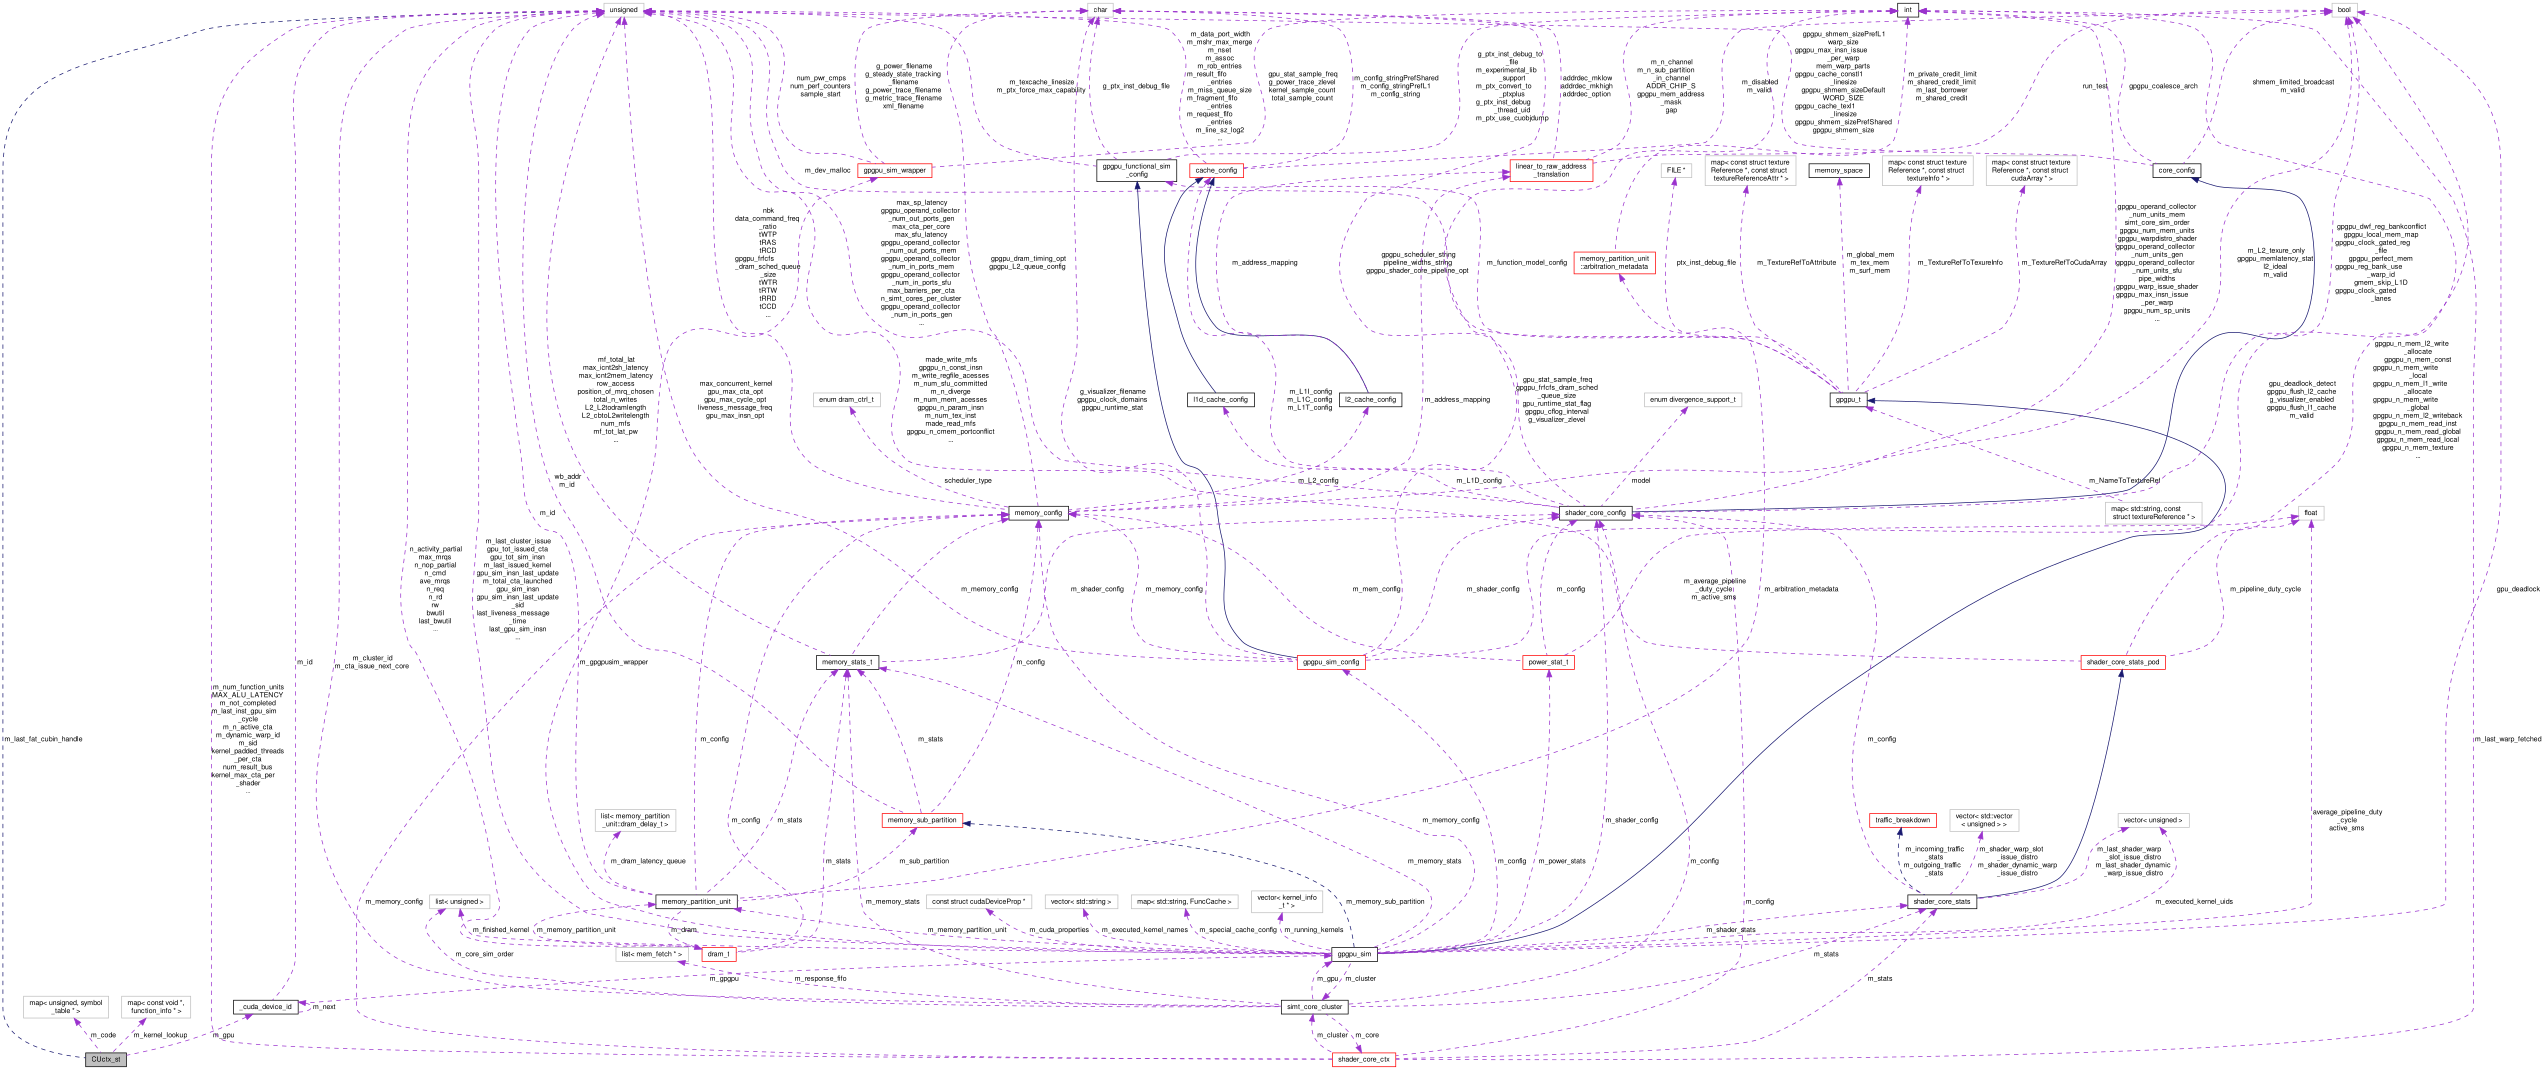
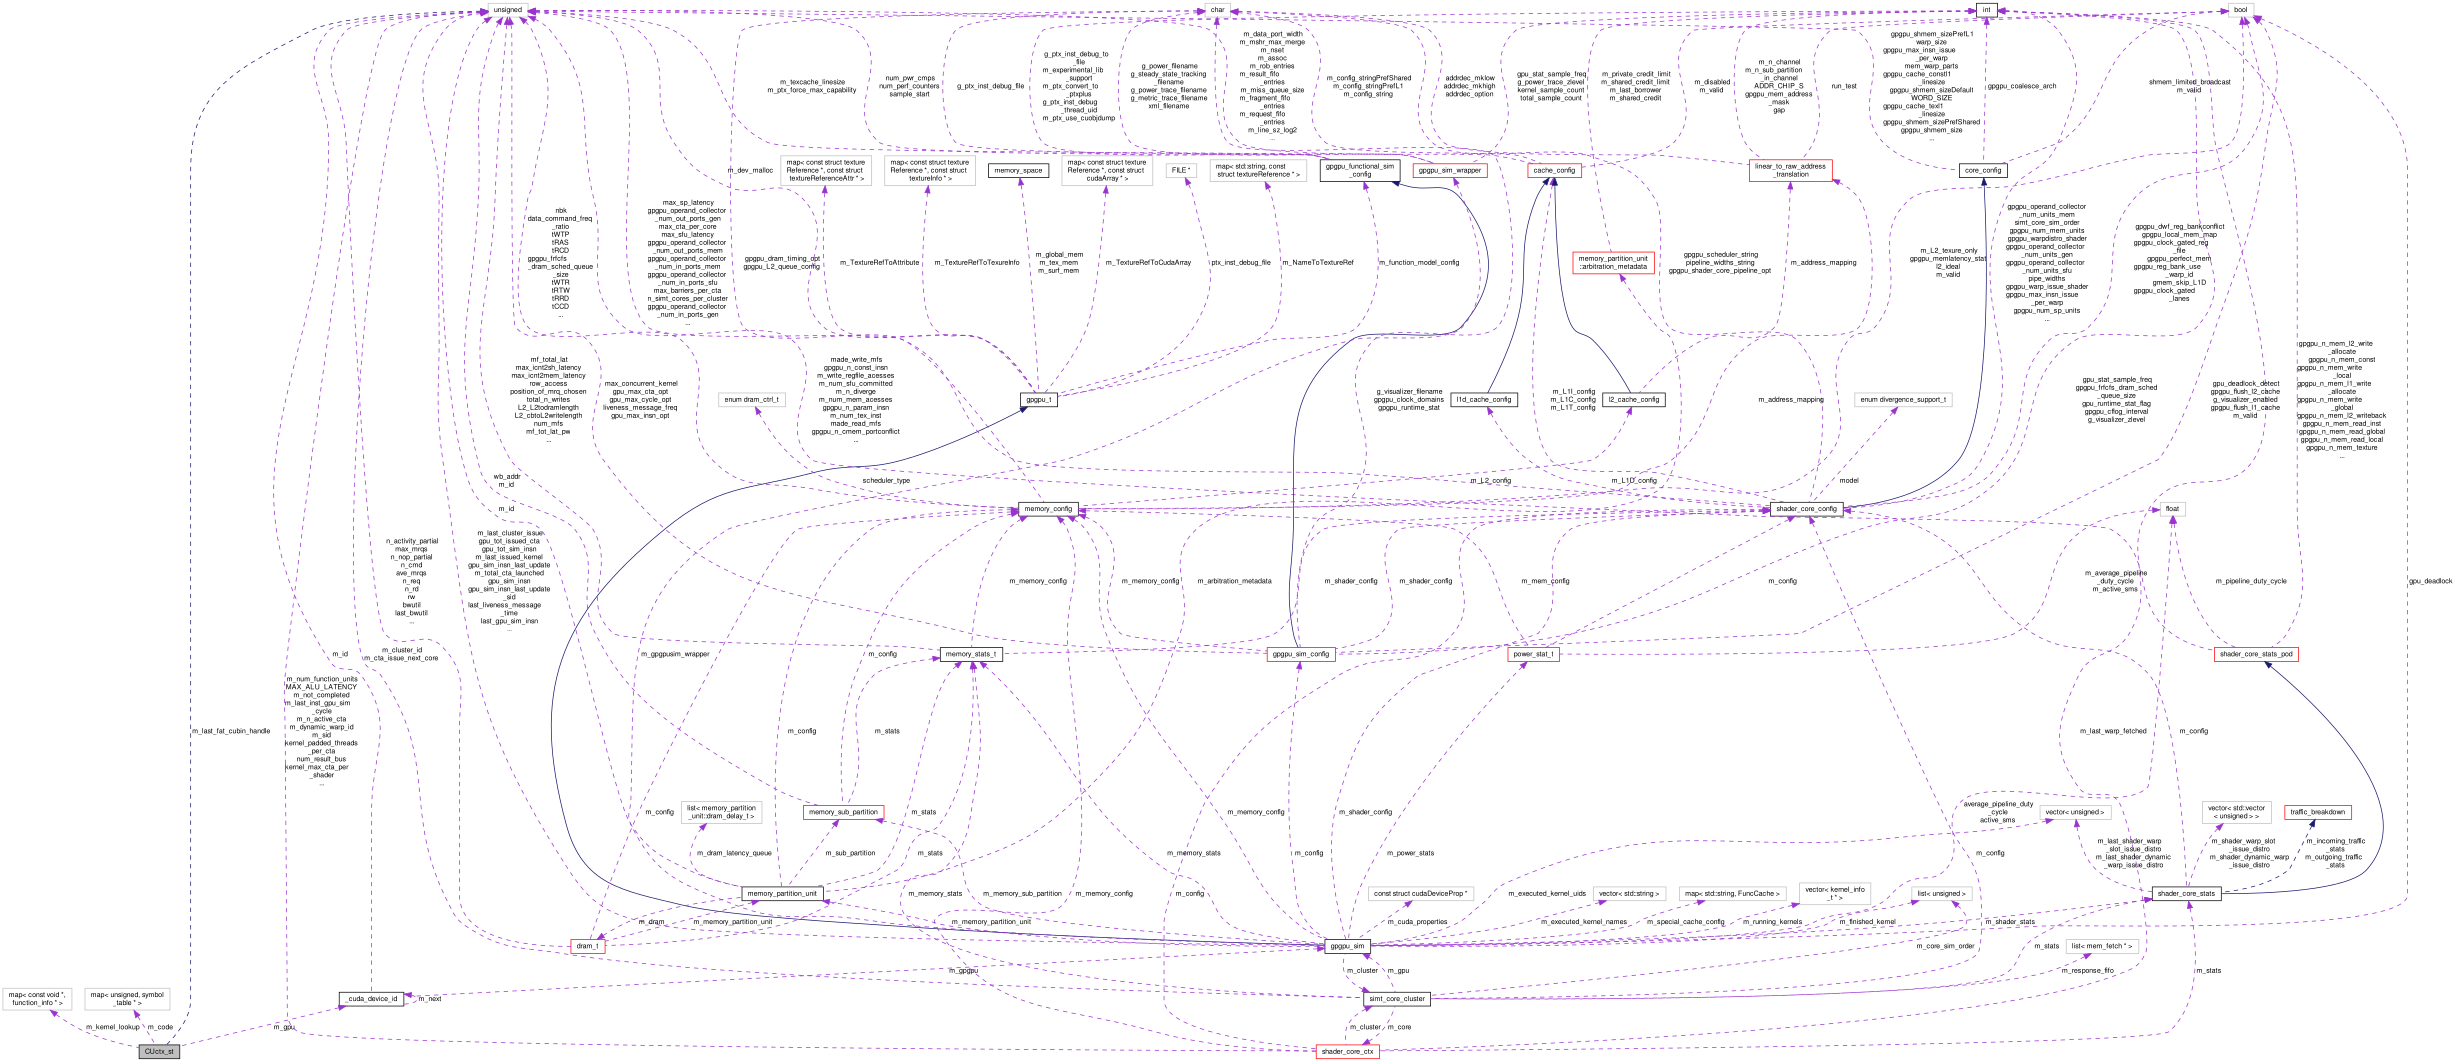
(1999, 456) -> (1228, 354)
(1185, 846) -> (1081, 925)
